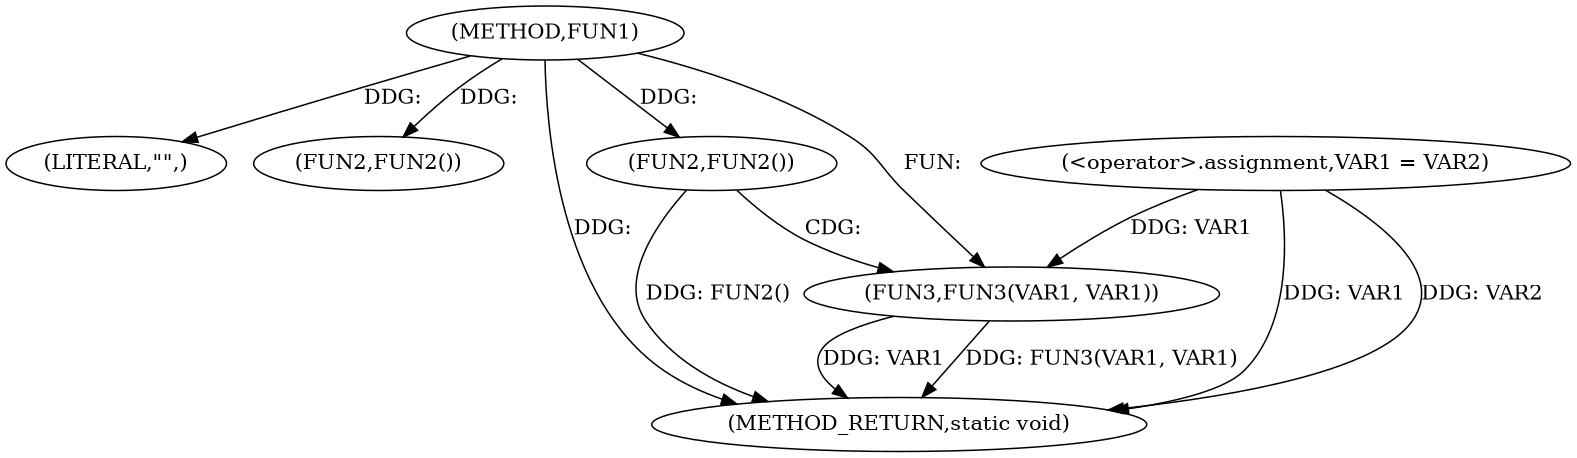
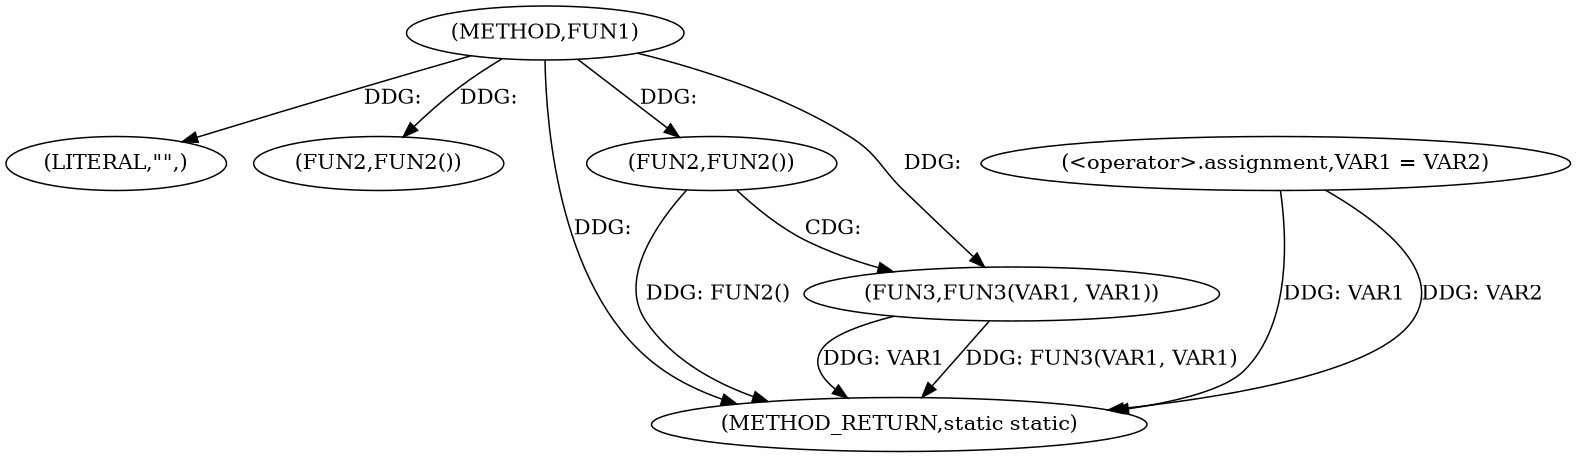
(936, 164) -> (936, 164)
(1126, 219) -> none
(899, 424) -> (899, 424)
